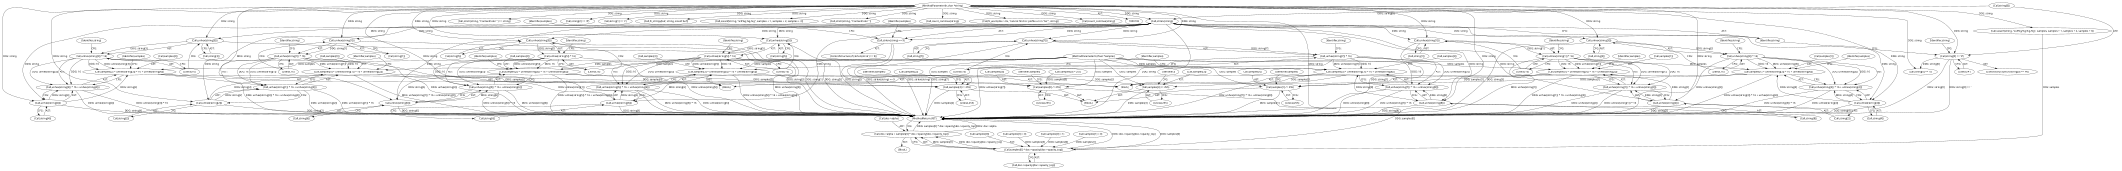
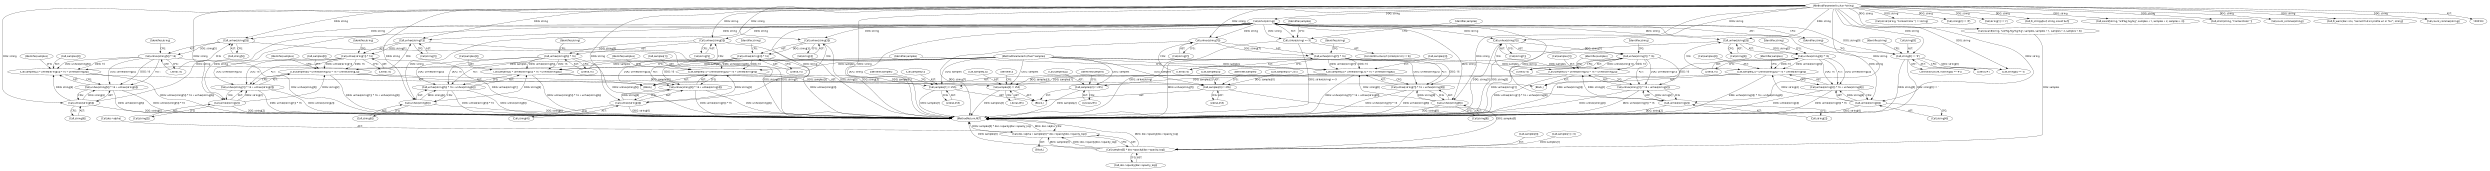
(1643, 9) -> (1588, 26)
(741, 80) -> none
(1361, 115) -> none
(1015, 134) -> none
(1053, 134) -> none
